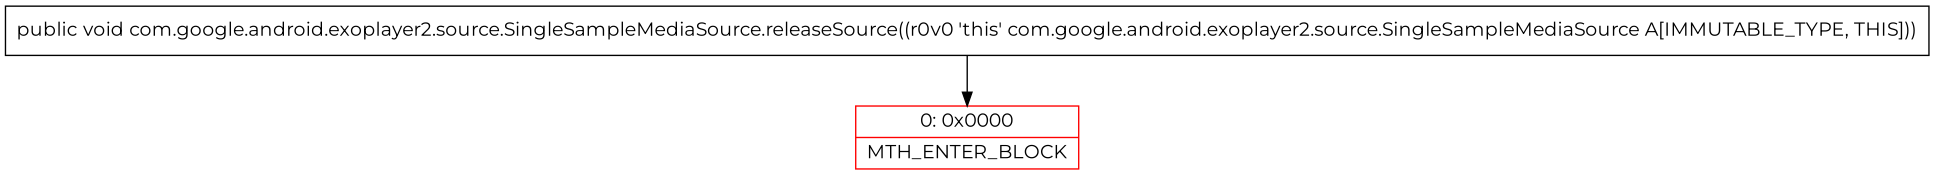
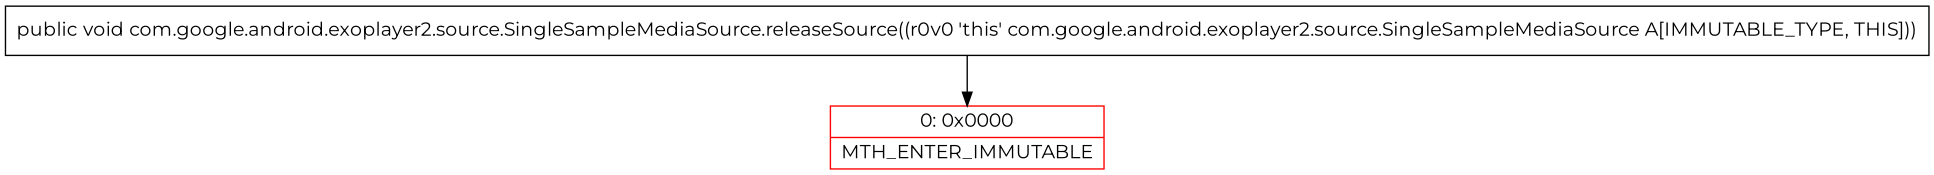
(967, 153) -> (967, 153)
